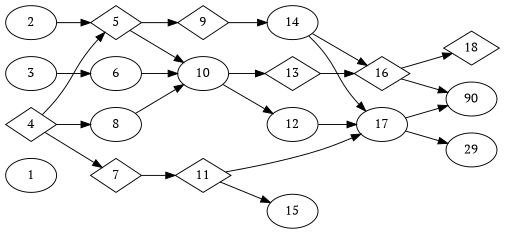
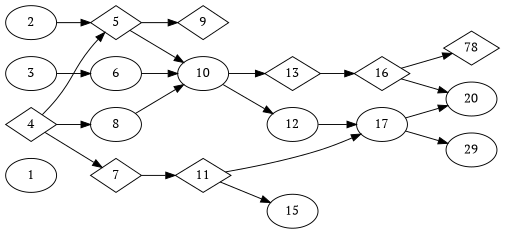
(293, 23) -> none
(472, 48) -> (472, 48)
(472, 99) -> (472, 99)
